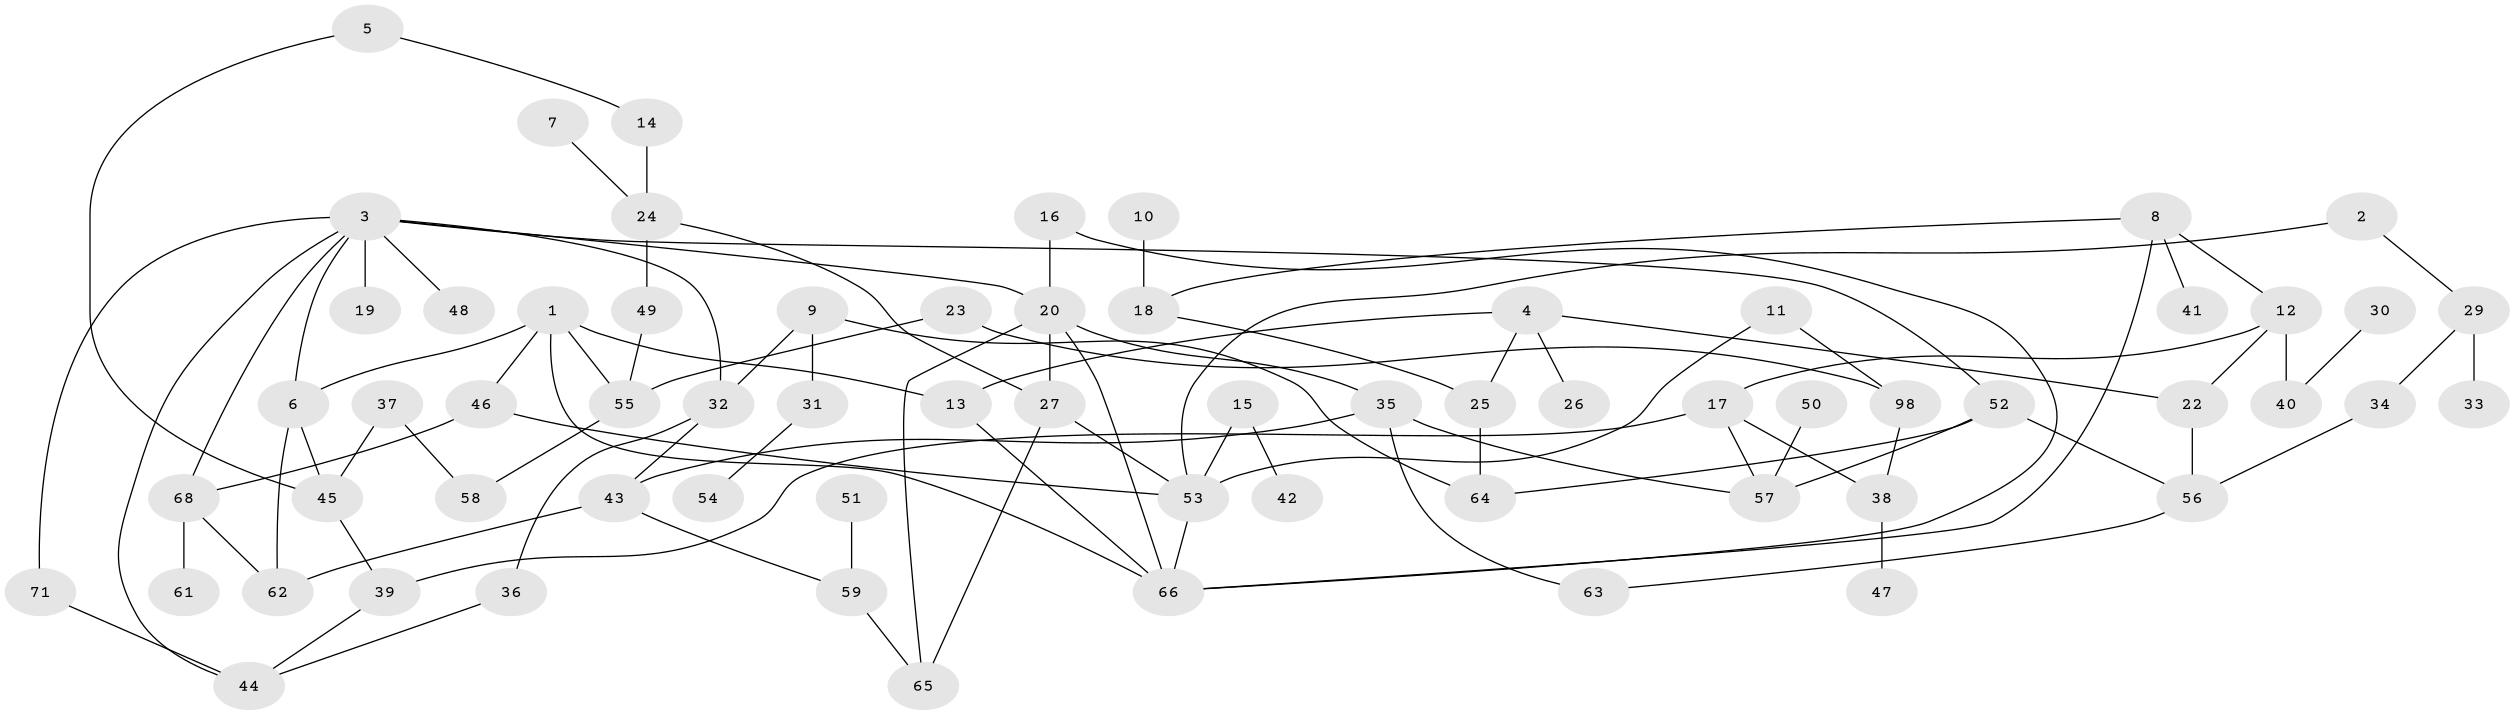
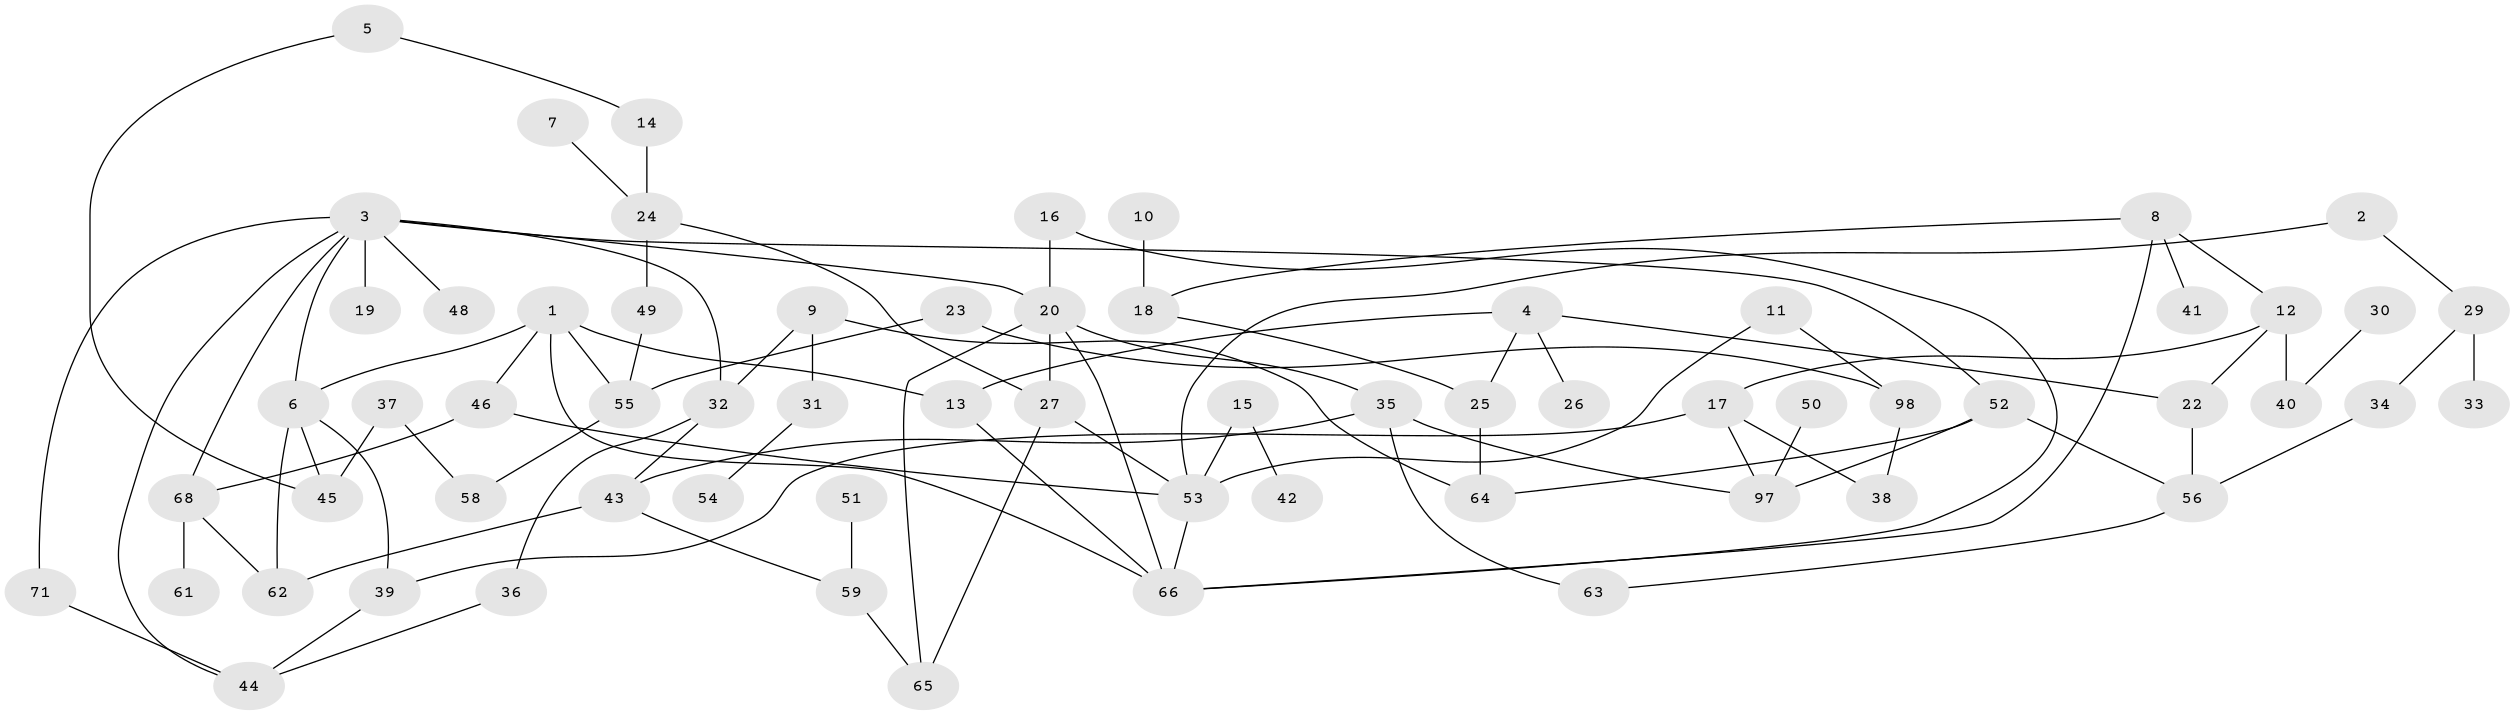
(1765, 498) -> (1765, 498)
(356, 545) -> (378, 483)
(1882, 592) -> none
